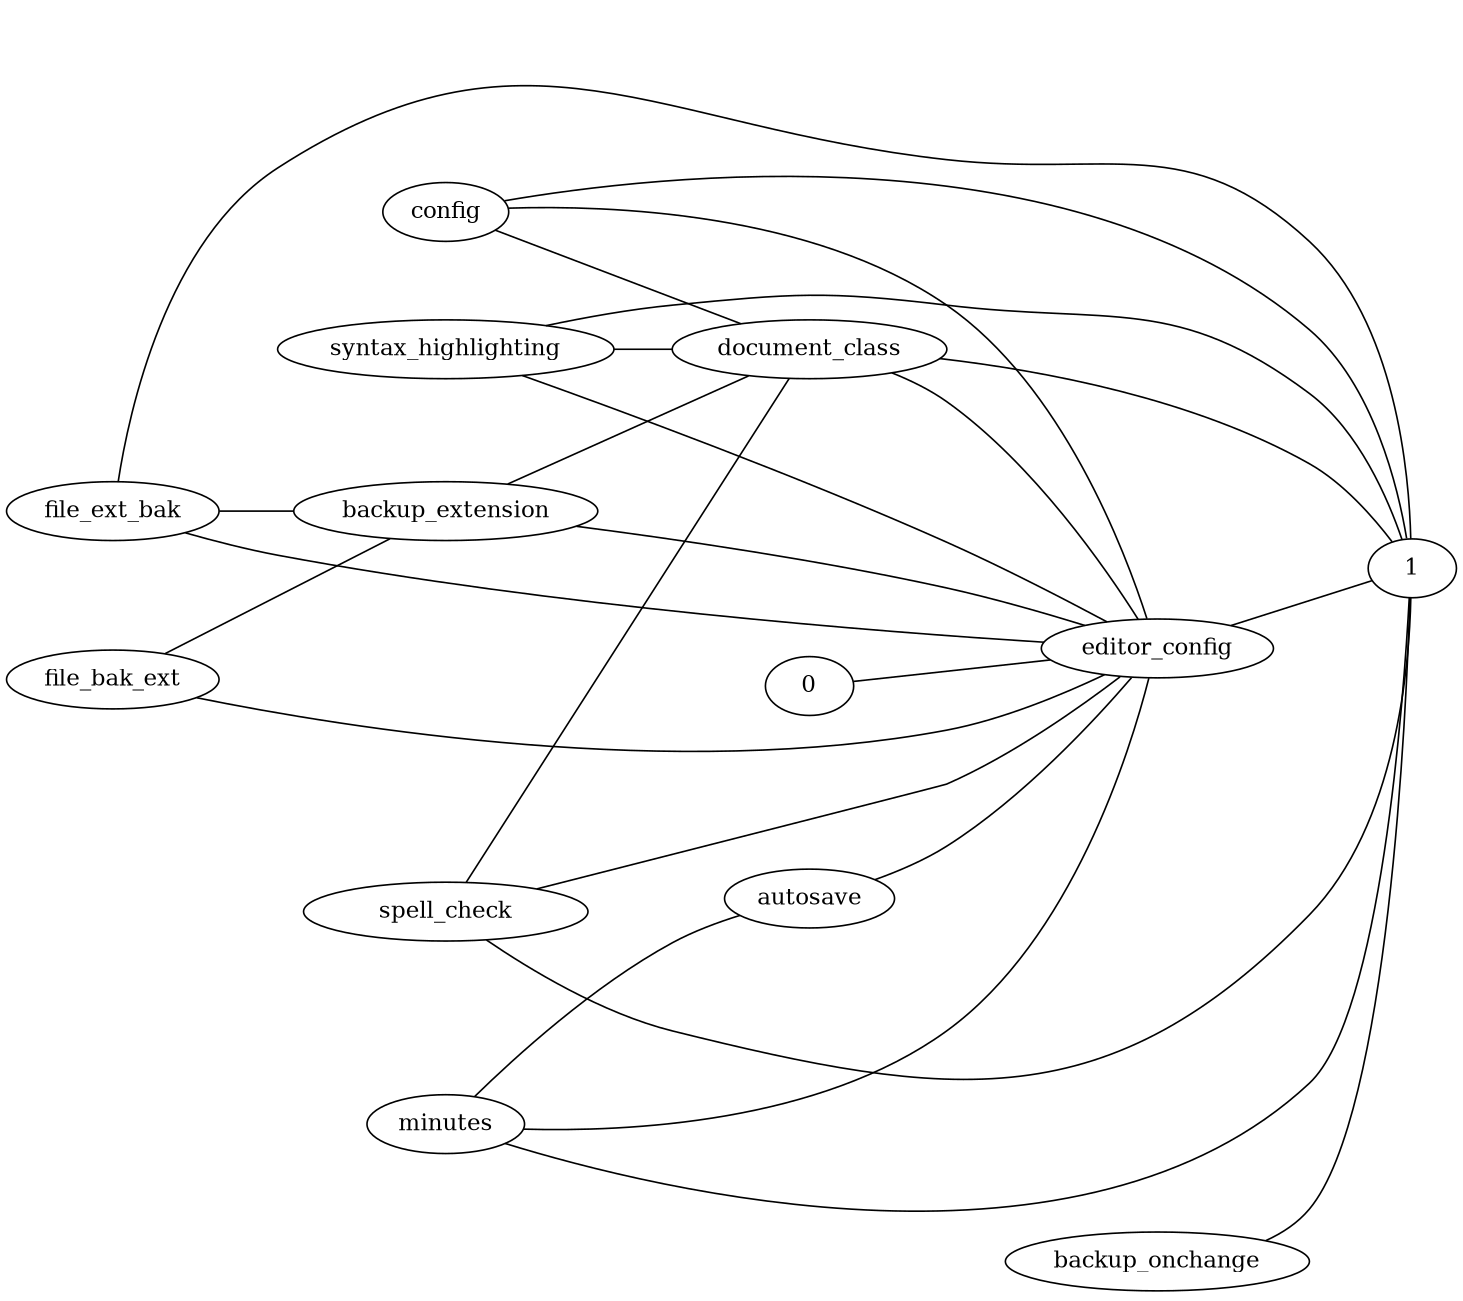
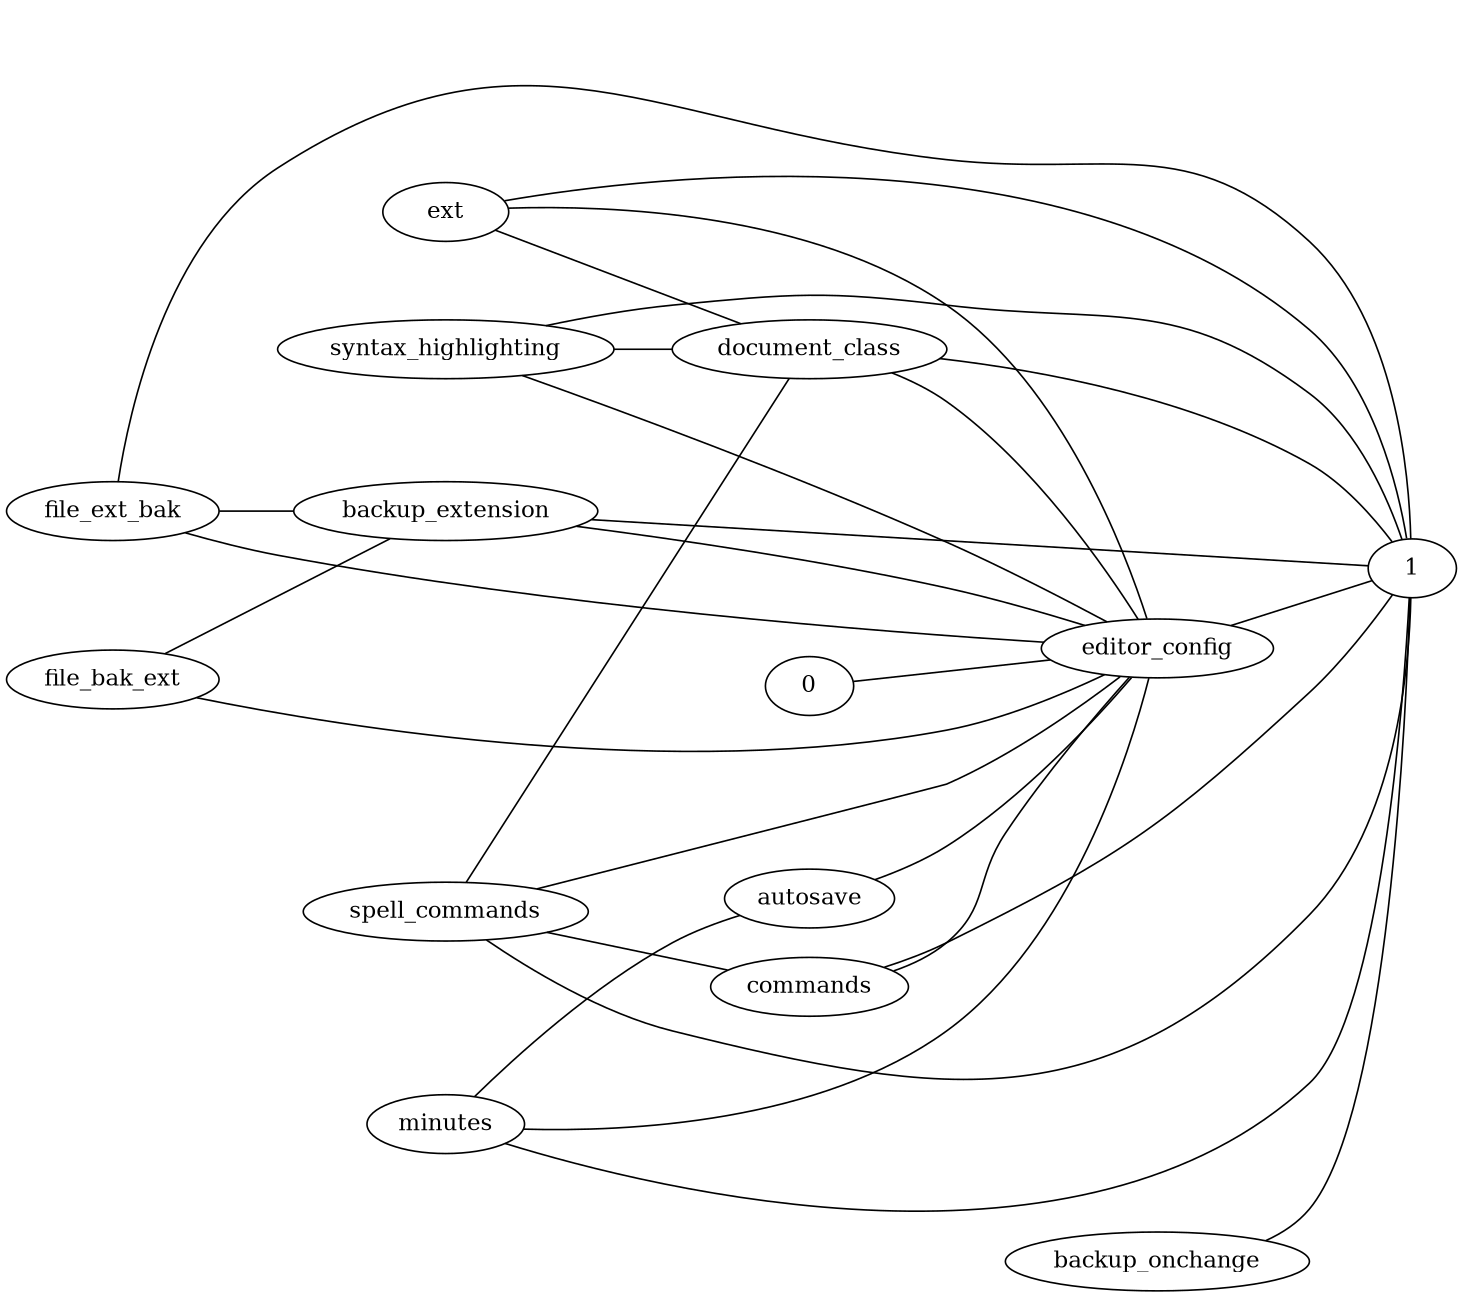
(446, 212) -> (446, 212)
(628, 430) -> (980, 543)
(446, 912) -> (446, 912)
none -> (810, 987)
